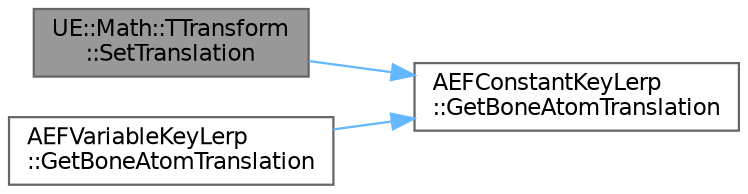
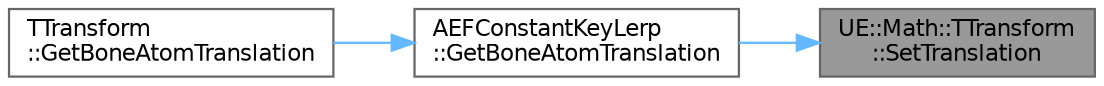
(350, 67) -> (768, 43)
(171, 151) -> (171, 43)
